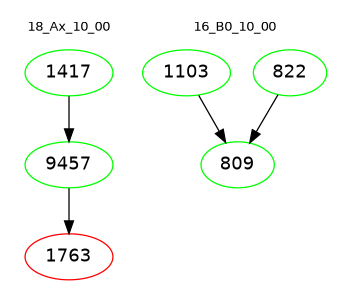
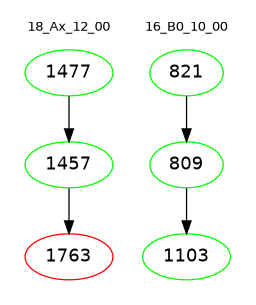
(69, 27) -> (69, 27)
(69, 73) -> (69, 73)
(290, 73) -> (187, 73)
(209, 113) -> (187, 205)
(69, 165) -> (69, 165)
